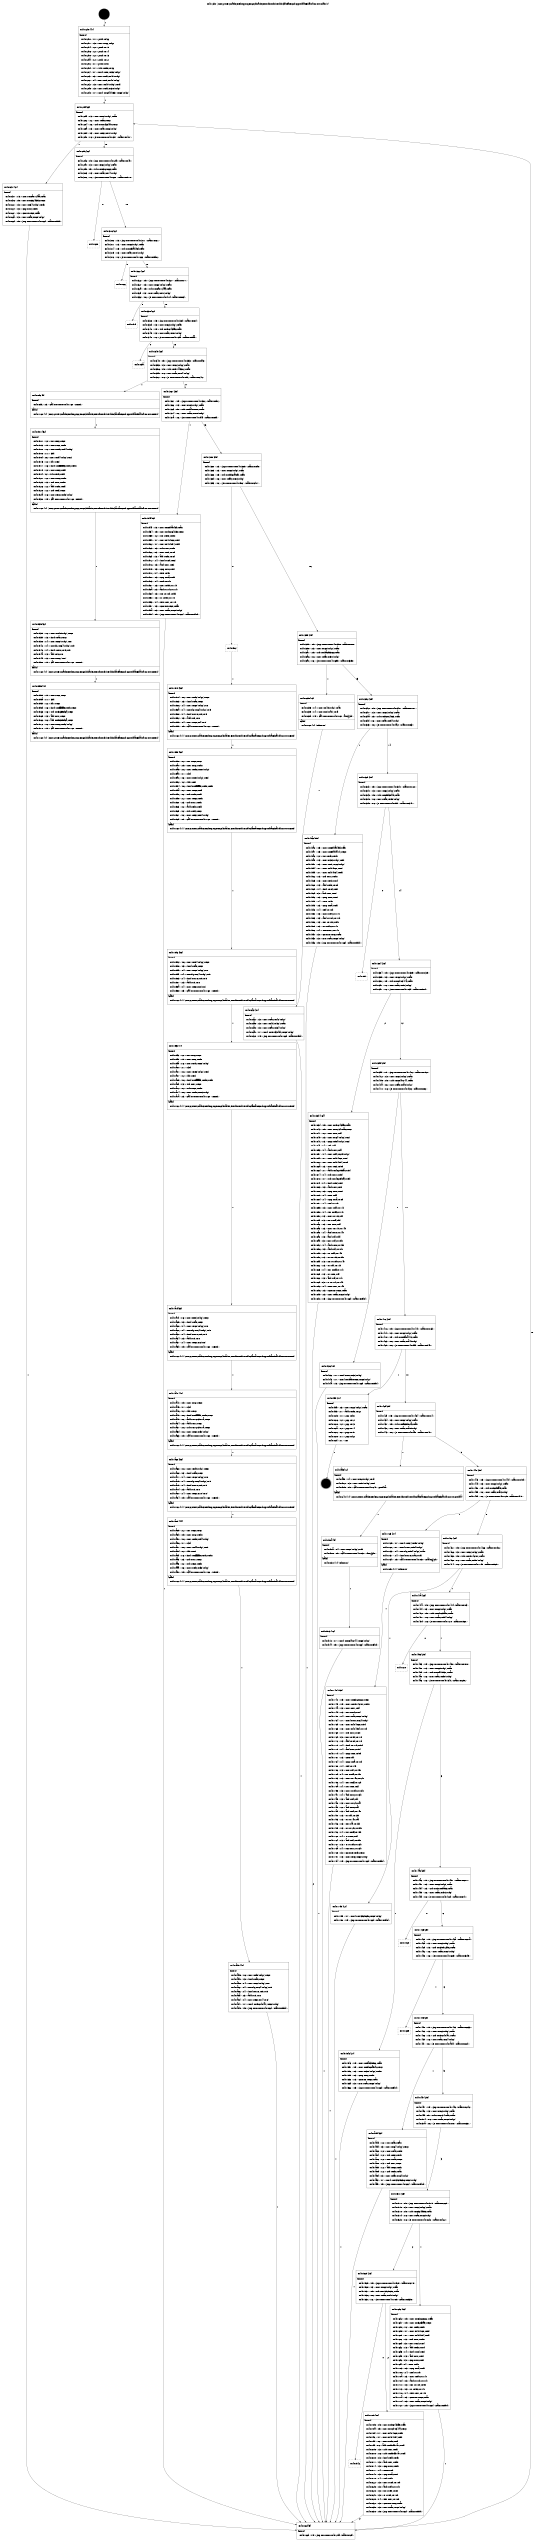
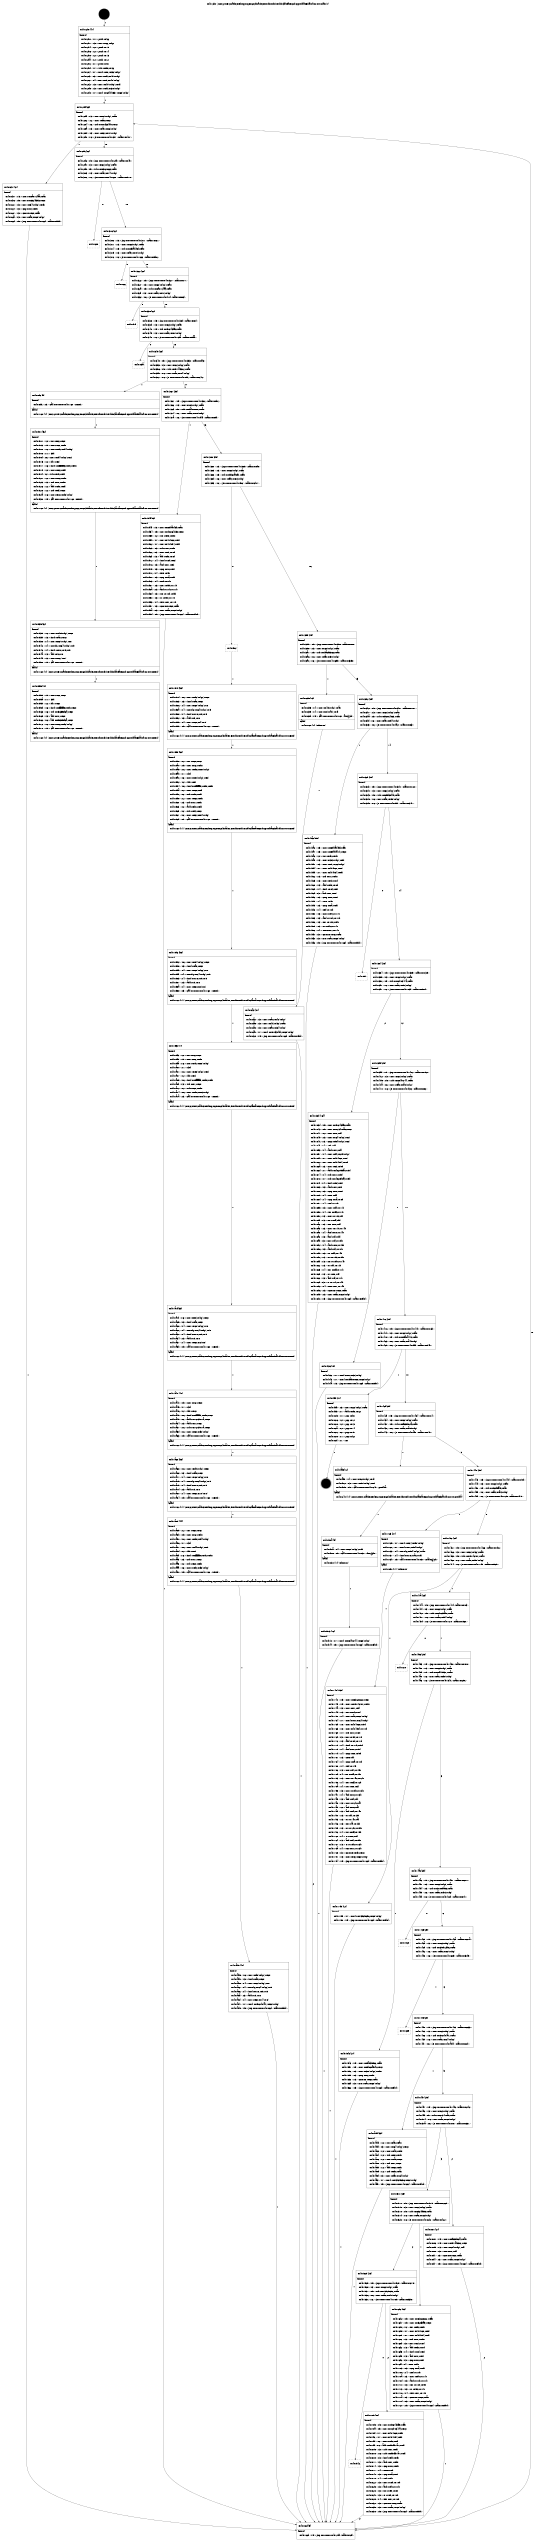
none -> (454, 2247)
